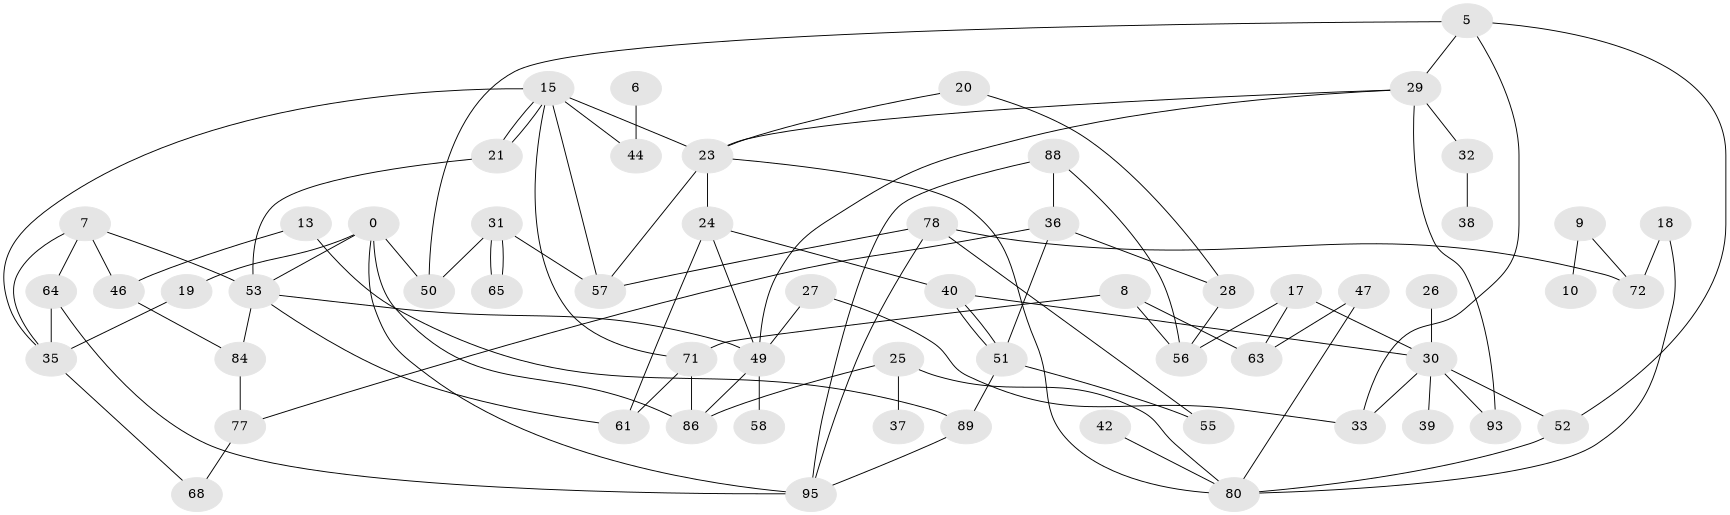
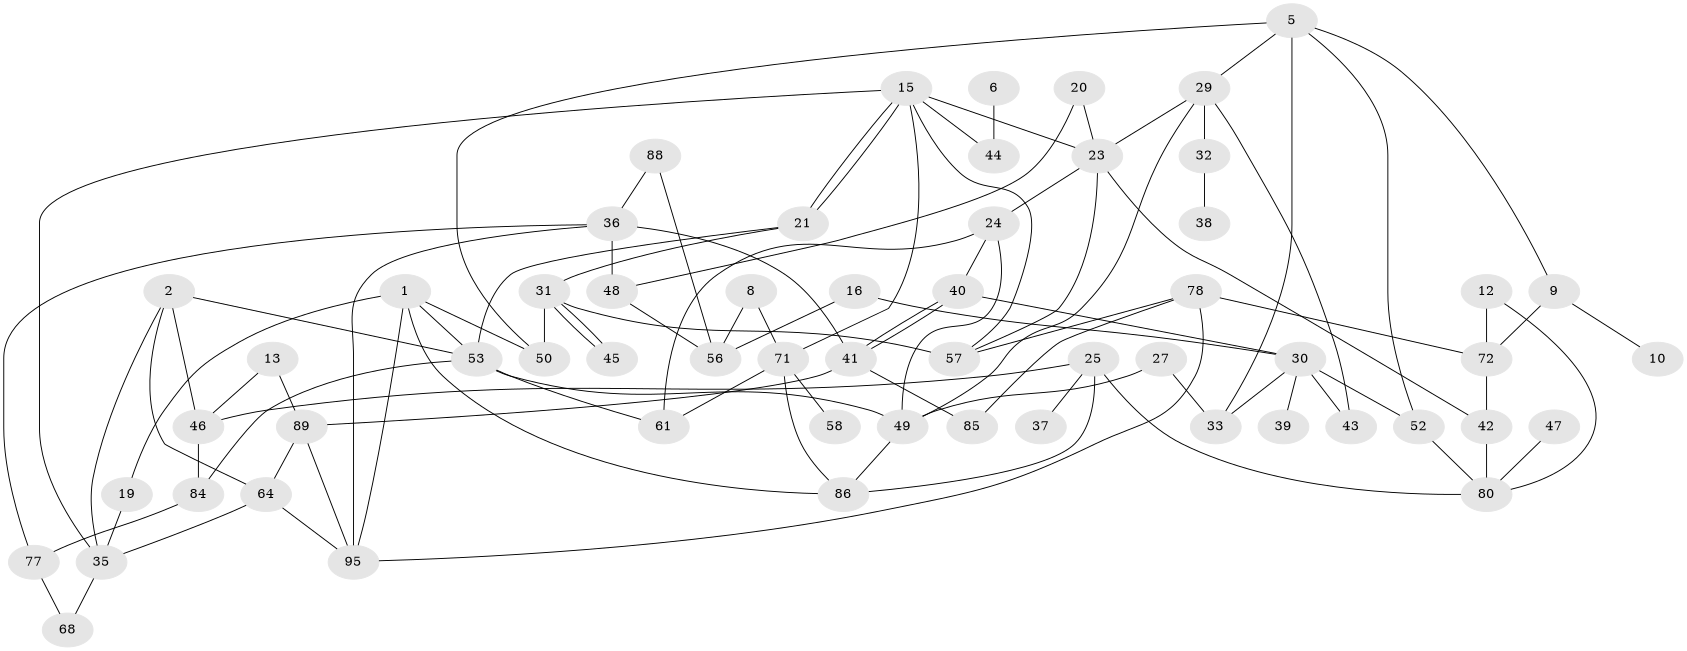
none -> (1455, 127)
(85, 224) -> (169, 291)
(374, 224) -> (405, 291)
(1666, 224) -> (1487, 291)
none -> (670, 249)
(1014, 277) -> (1270, 298)
(860, 281) -> (362, 285)
(497, 291) -> (612, 359)
(1228, 291) -> (612, 291)
(1296, 291) -> (855, 291)
(1432, 291) -> none
(1002, 359) -> (851, 359)
(1257, 359) -> none
none -> (517, 389)
(759, 391) -> (809, 393)
none -> (1487, 393)
(1209, 427) -> (972, 427)
(1496, 427) -> (1351, 427)
none -> (284, 461)
